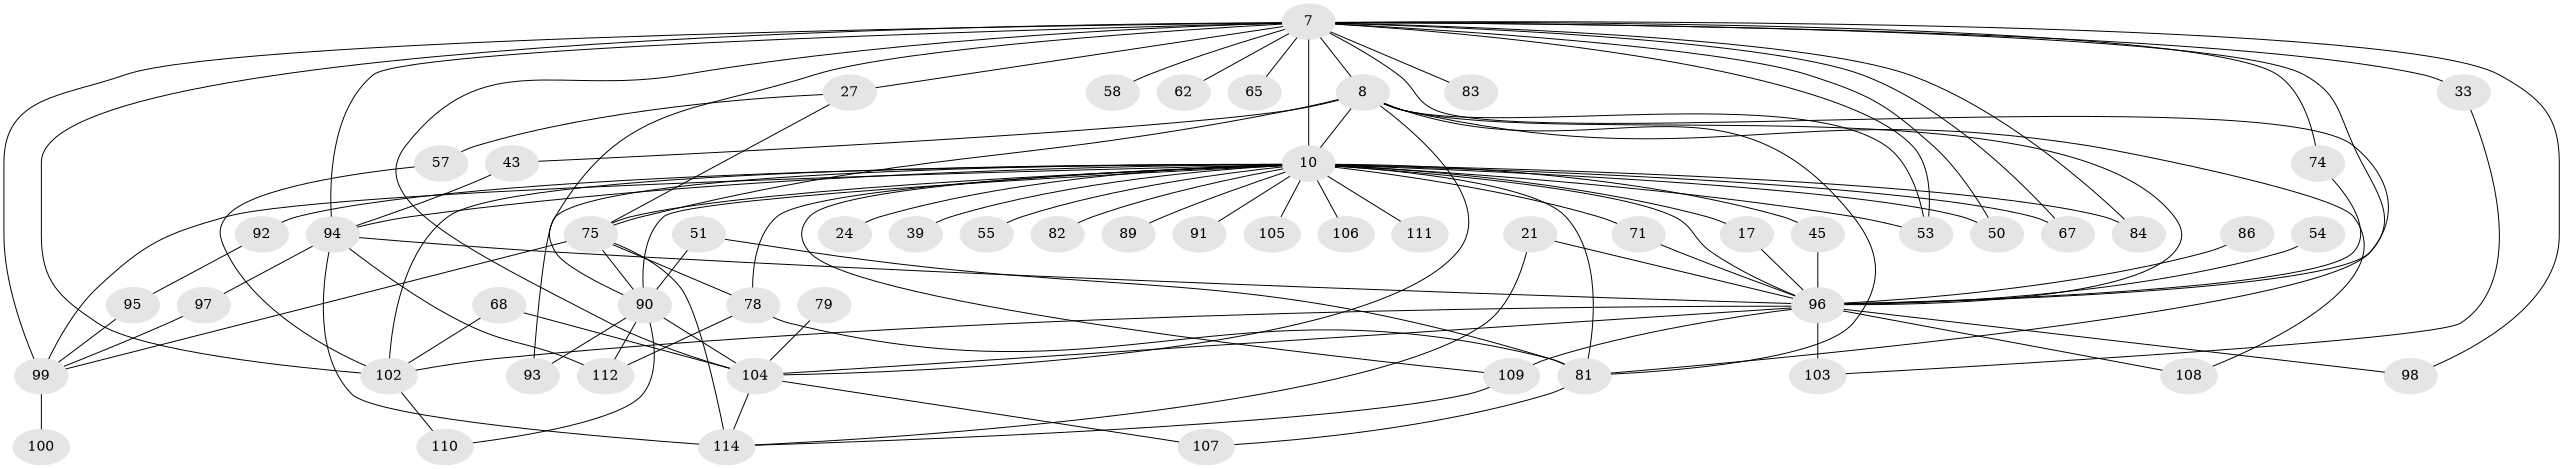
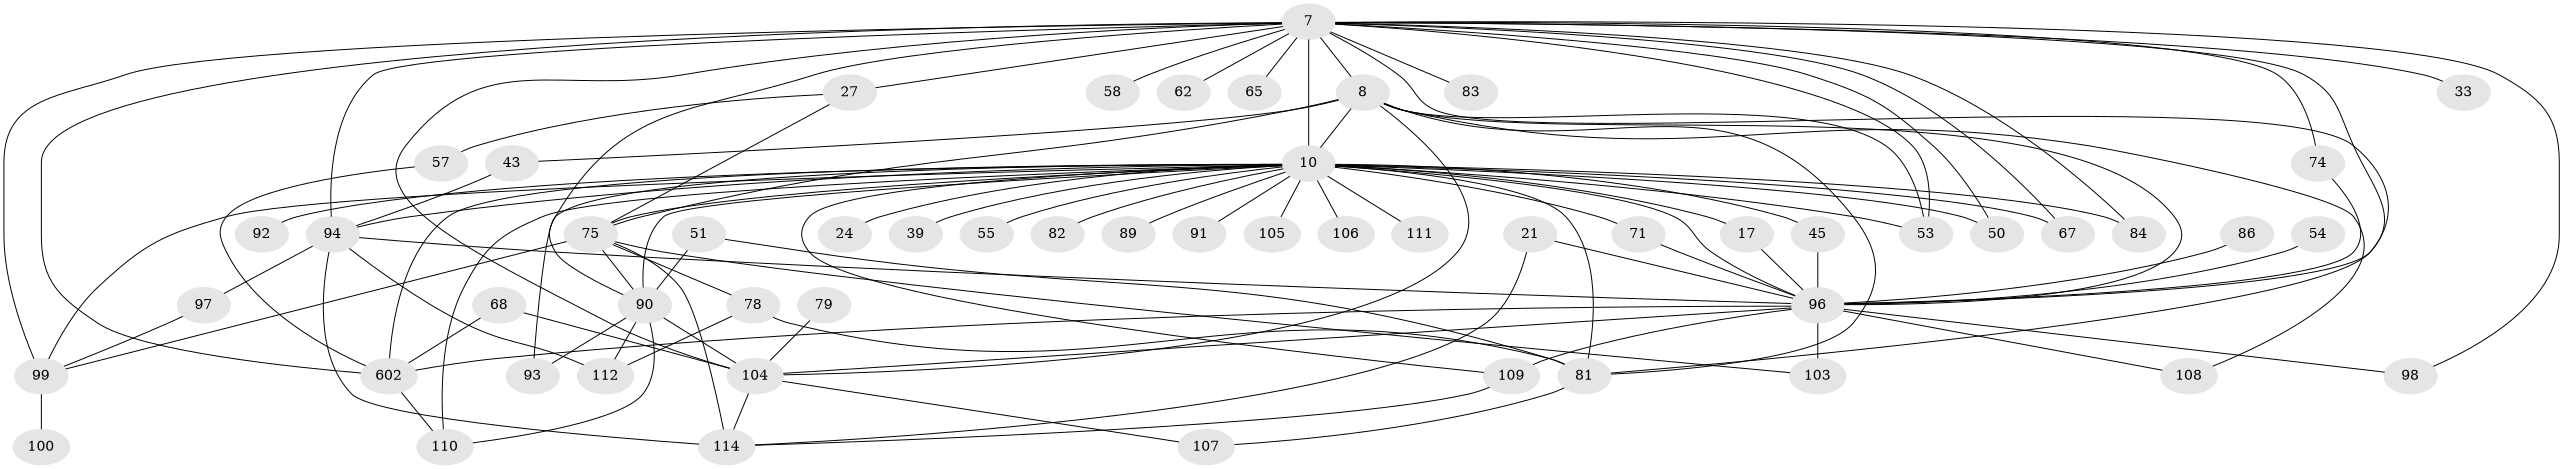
(989, 181) -> (834, 185)
(133, 305) -> none
(2289, 345) -> (1143, 310)
(389, 376) -> (389, 376)
